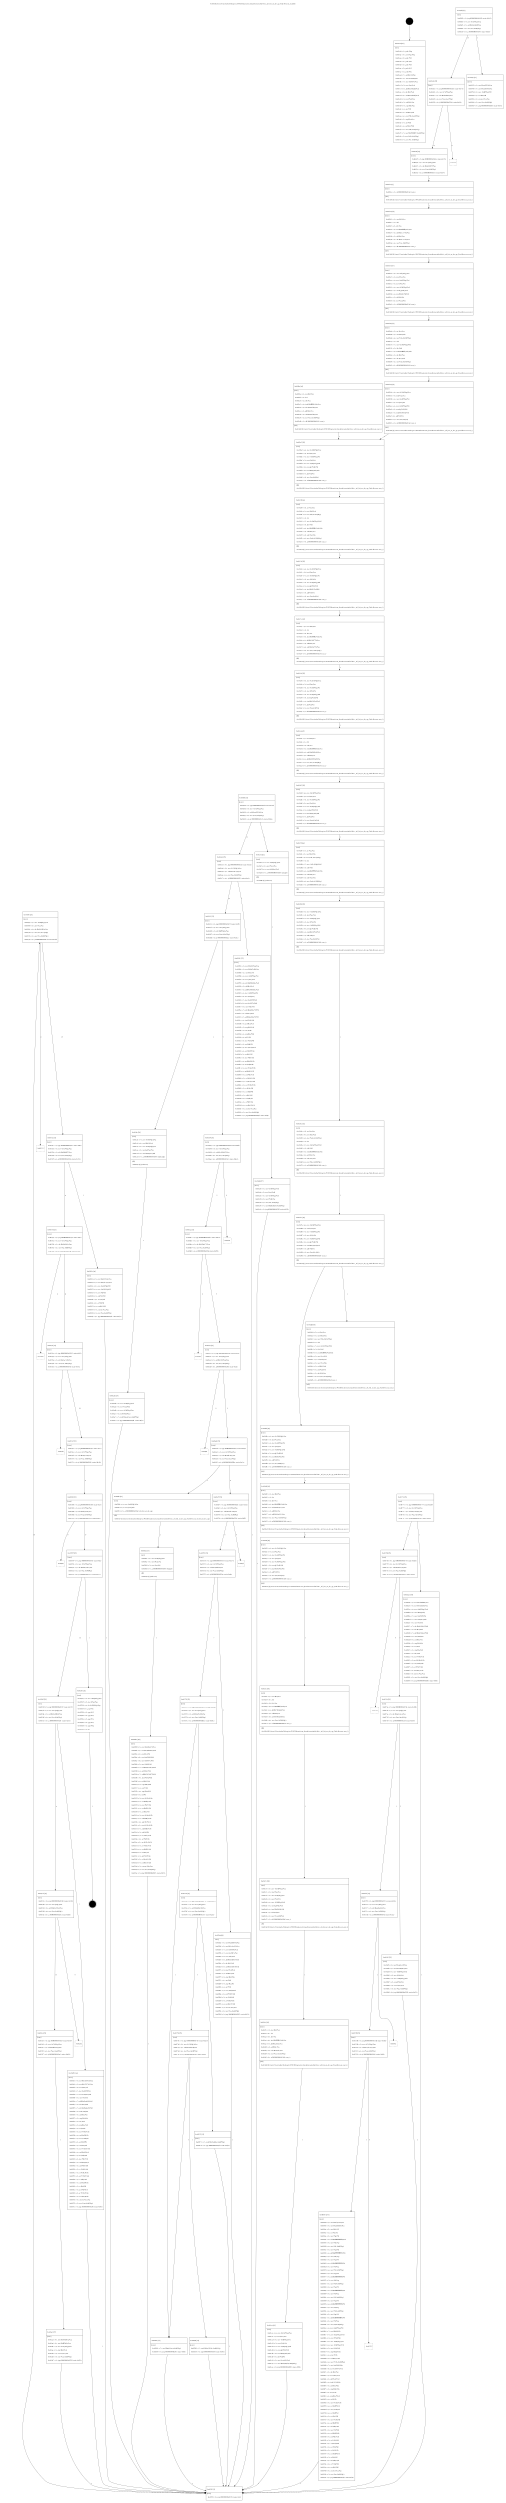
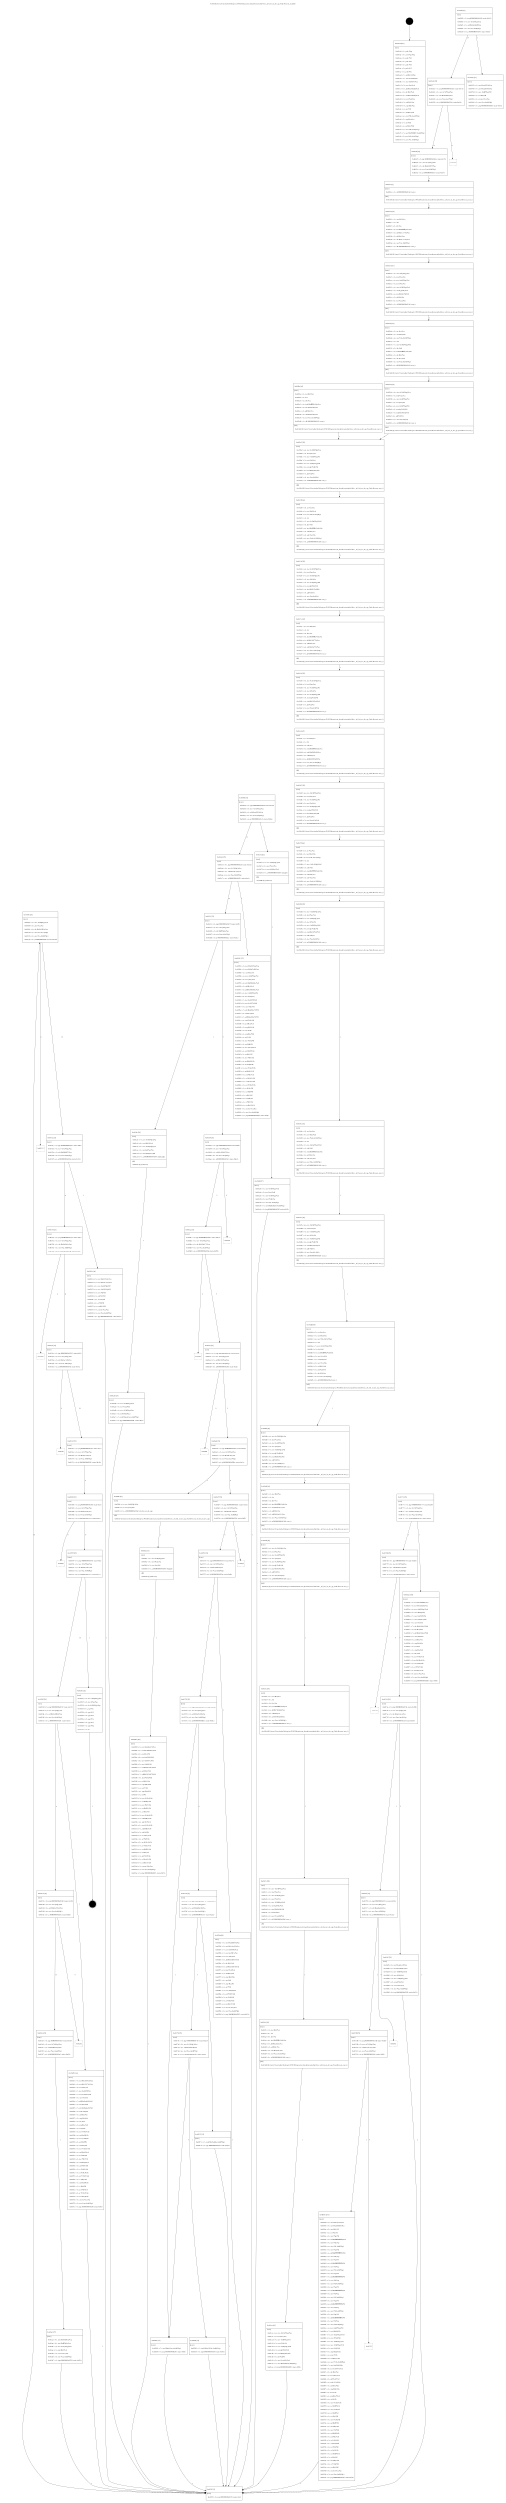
(300, 1343) -> (326, 1408)
